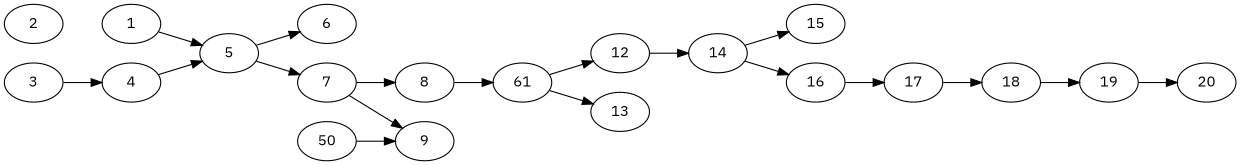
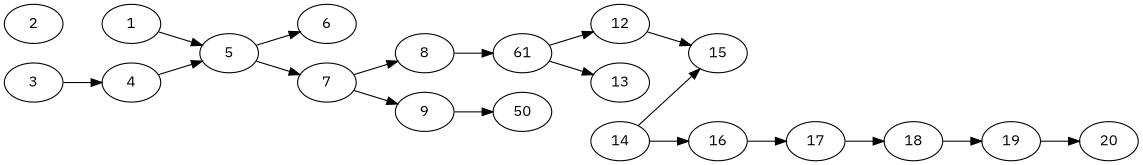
(664, 53) -> (664, 37)
(370, 141) -> (468, 112)
